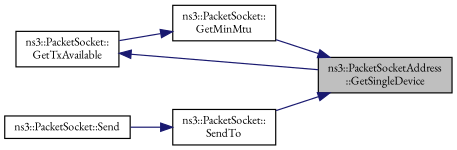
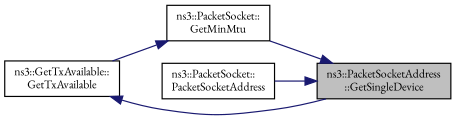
(67, 49) -> (62, 79)
(67, 127) -> none
(224, 127) -> (218, 81)
